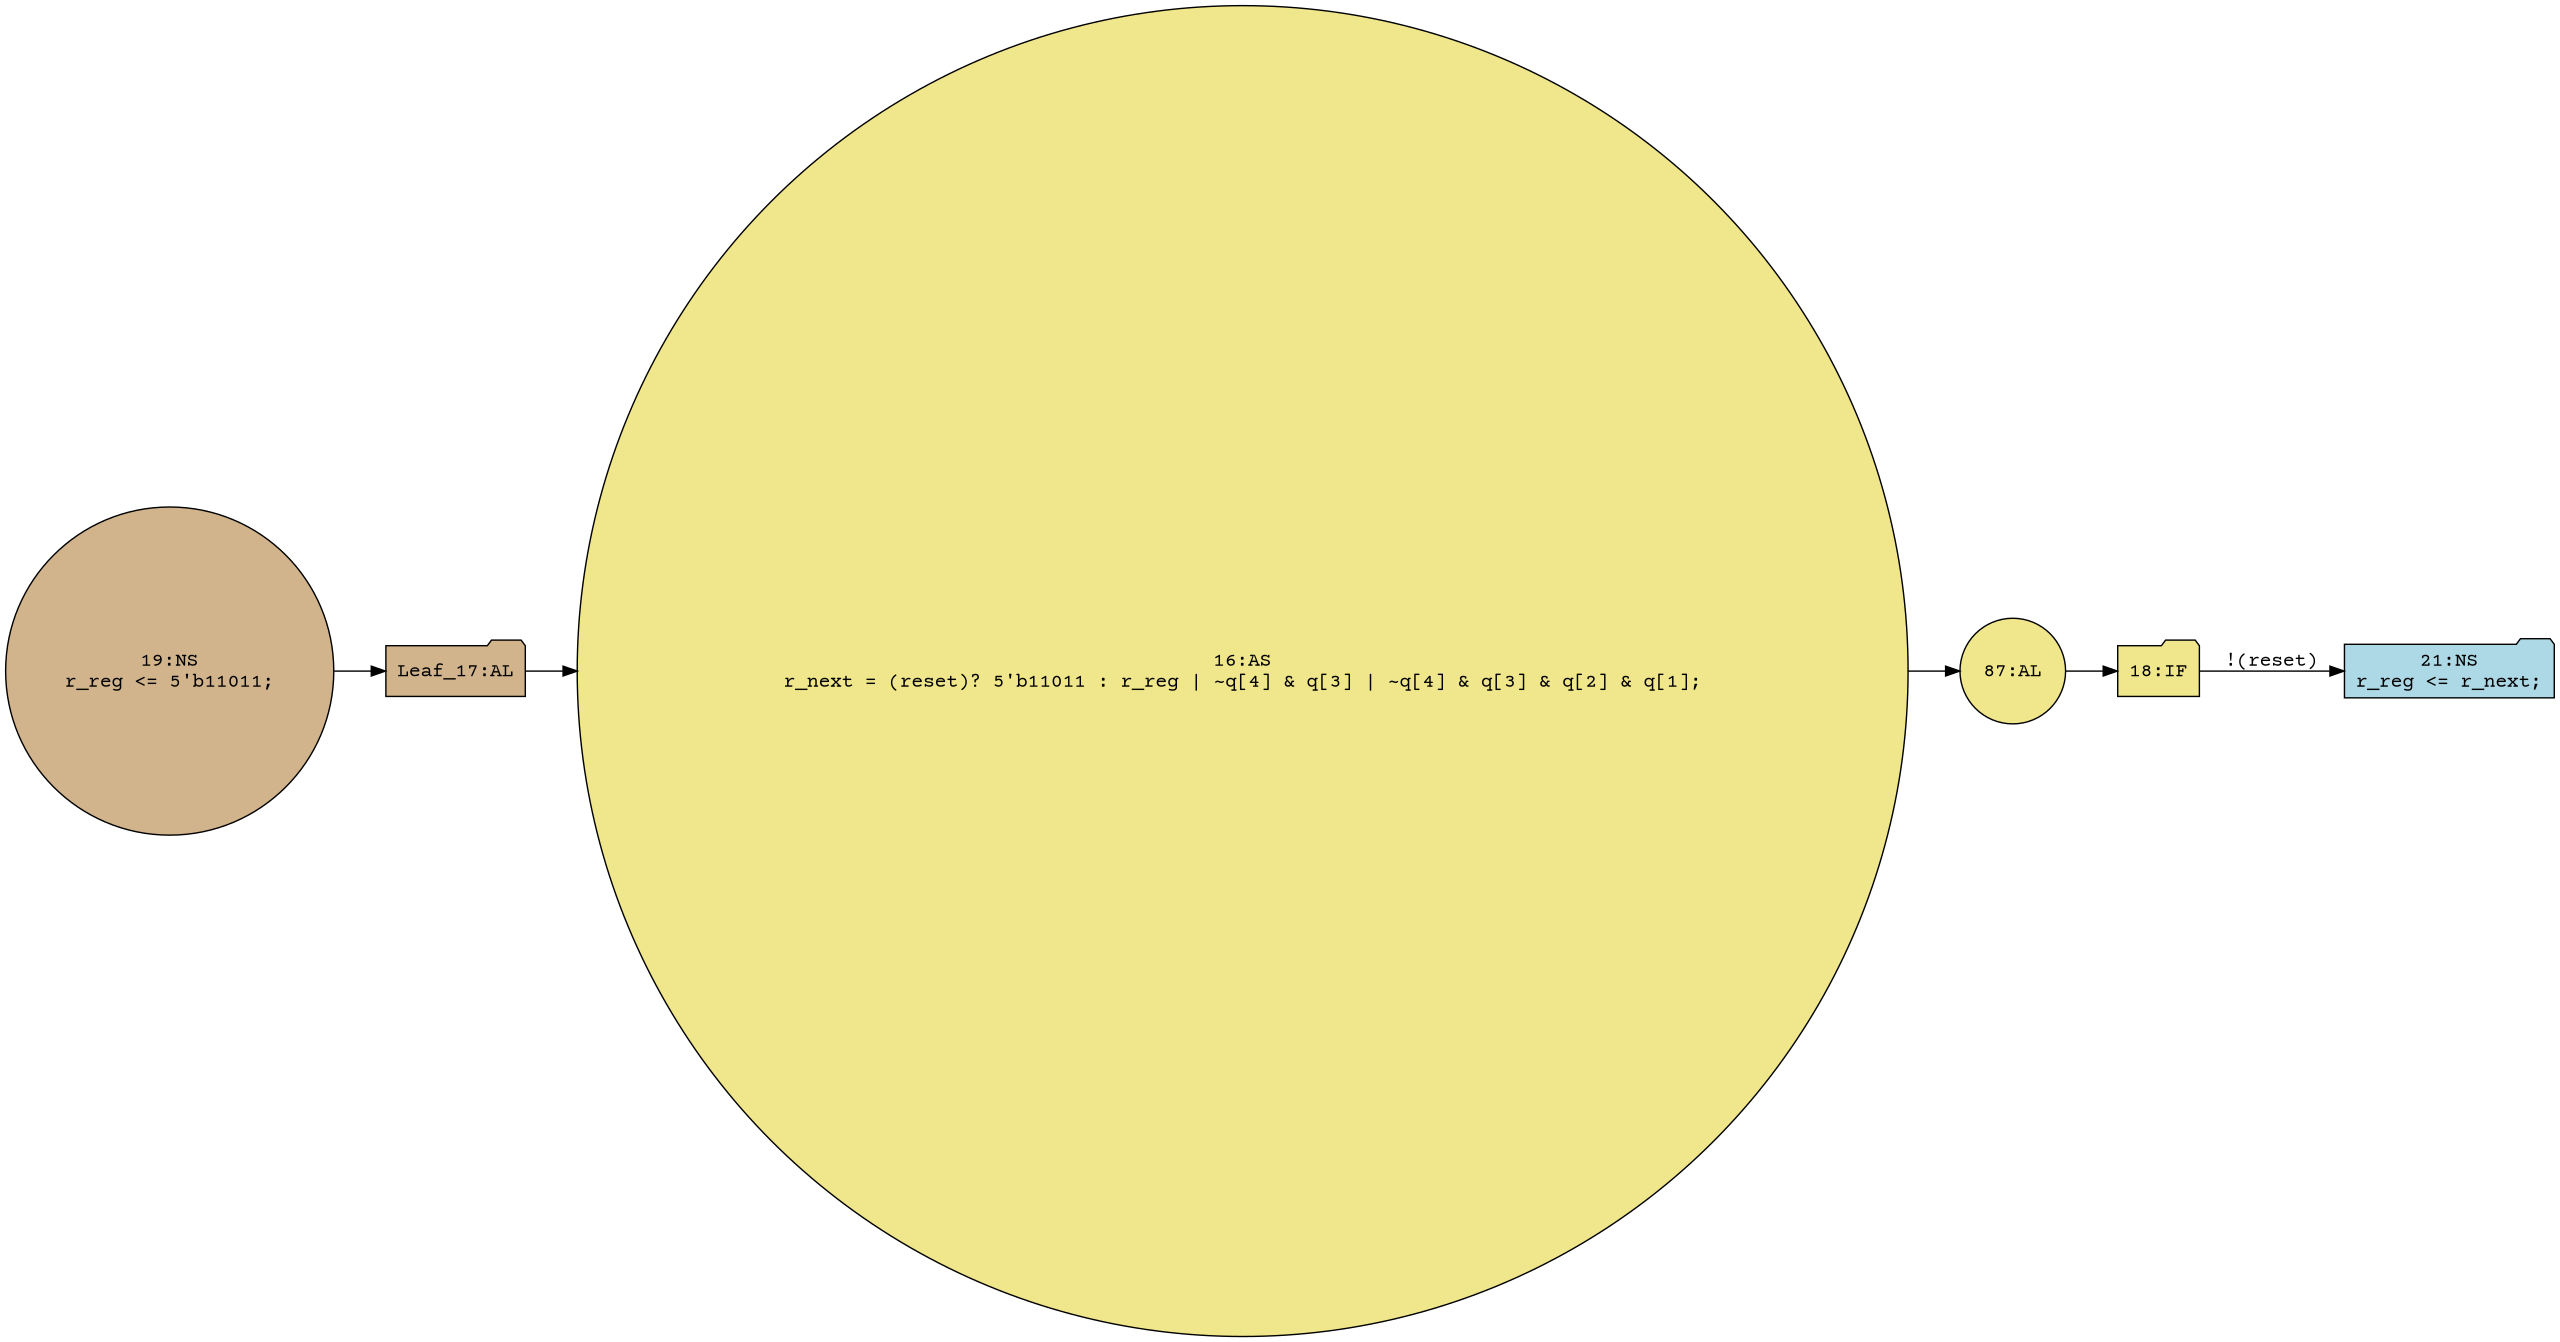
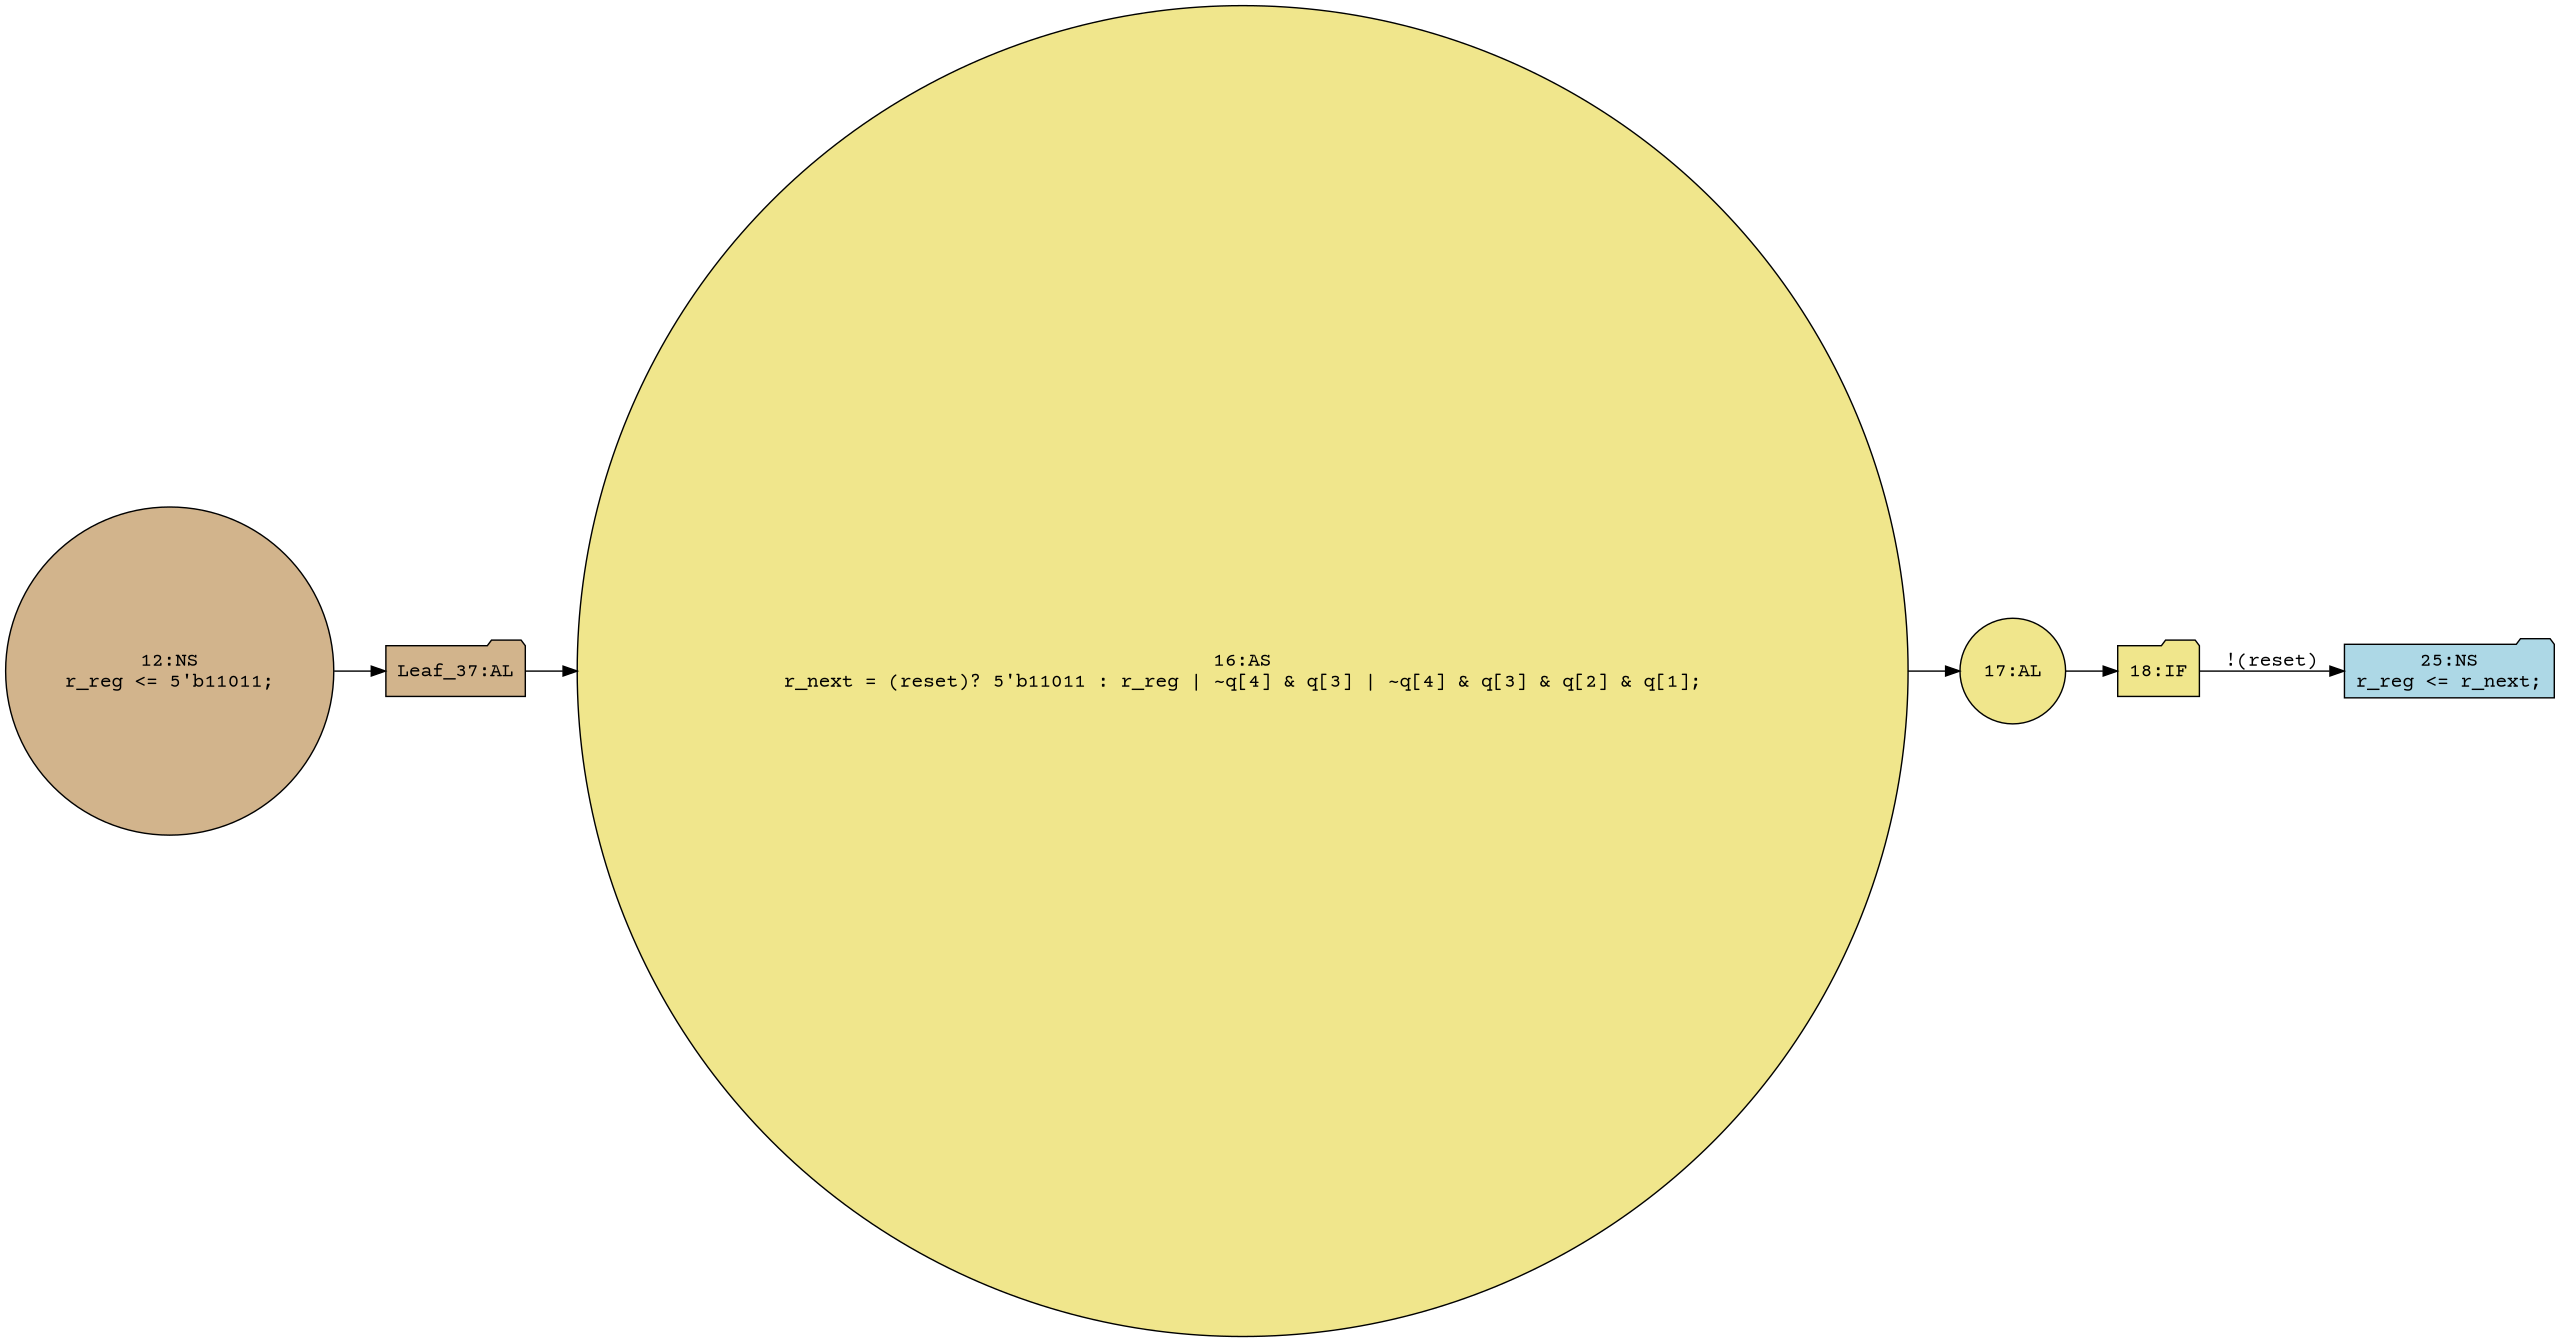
(170, 671) -> (170, 671)
(456, 671) -> (456, 671)
(2013, 671) -> (2013, 671)
(2449, 671) -> (2449, 671)
